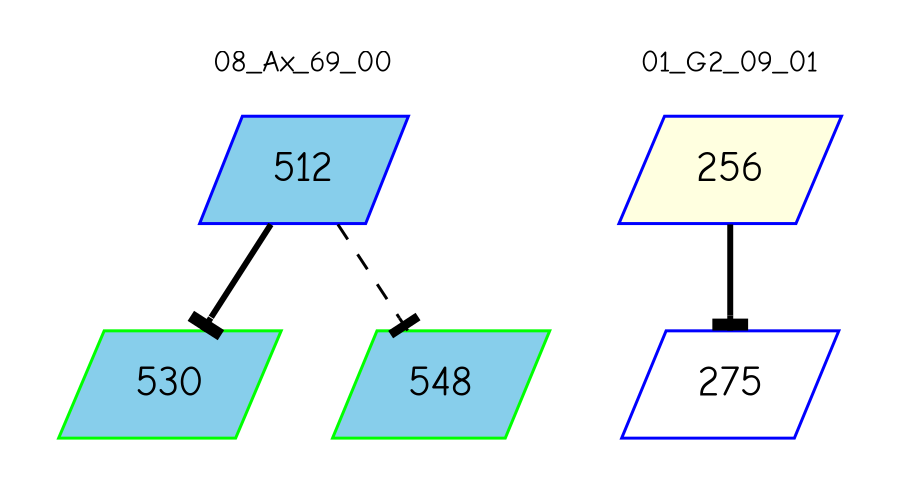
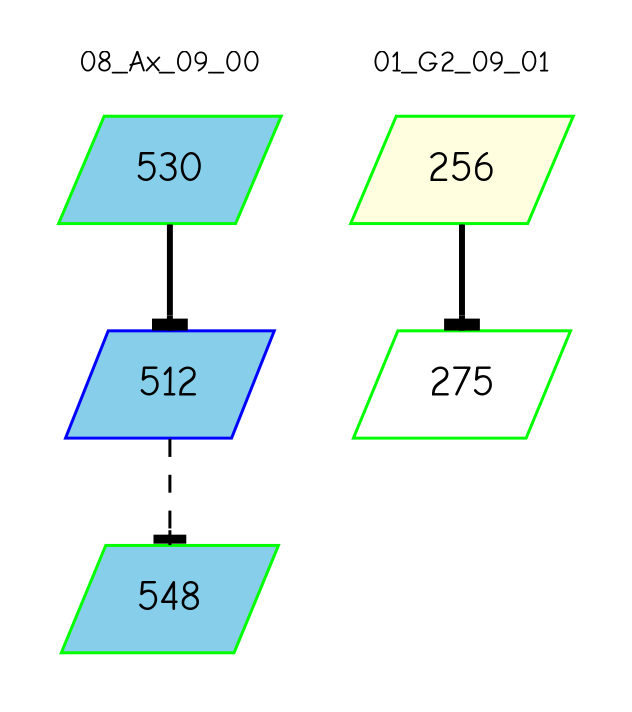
(304, 64) -> (170, 64)
(730, 170) -> (462, 170)
(241, 271) -> (170, 270)
(730, 384) -> (462, 384)
